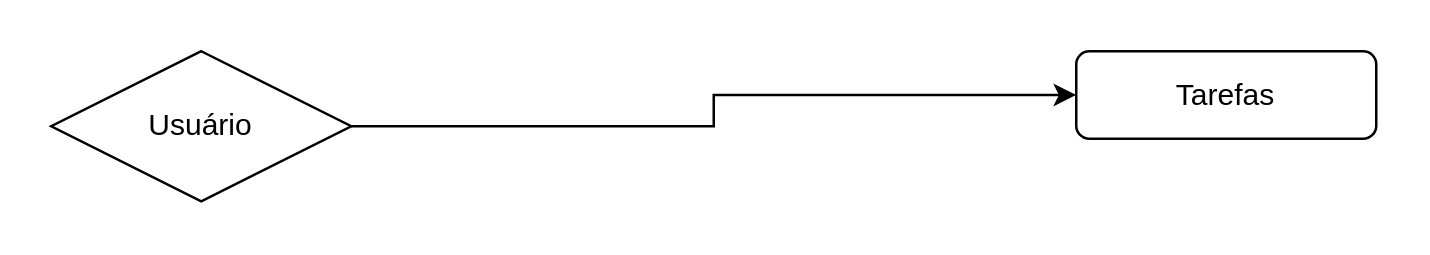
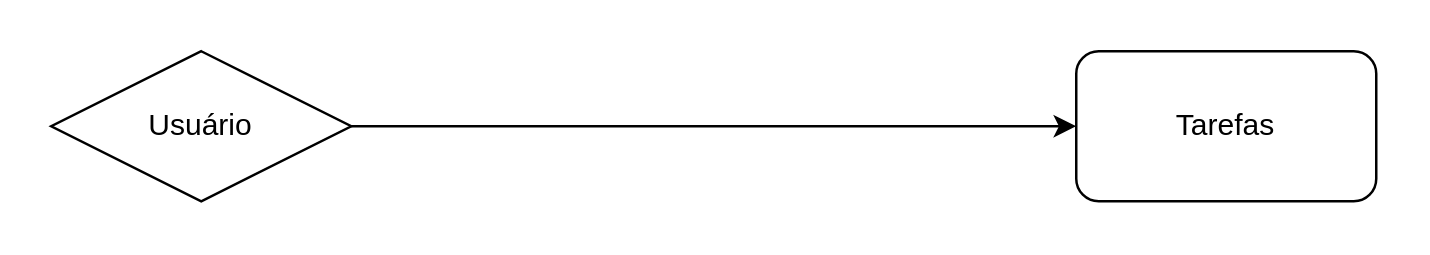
(1226, 95) -> (1226, 126)
